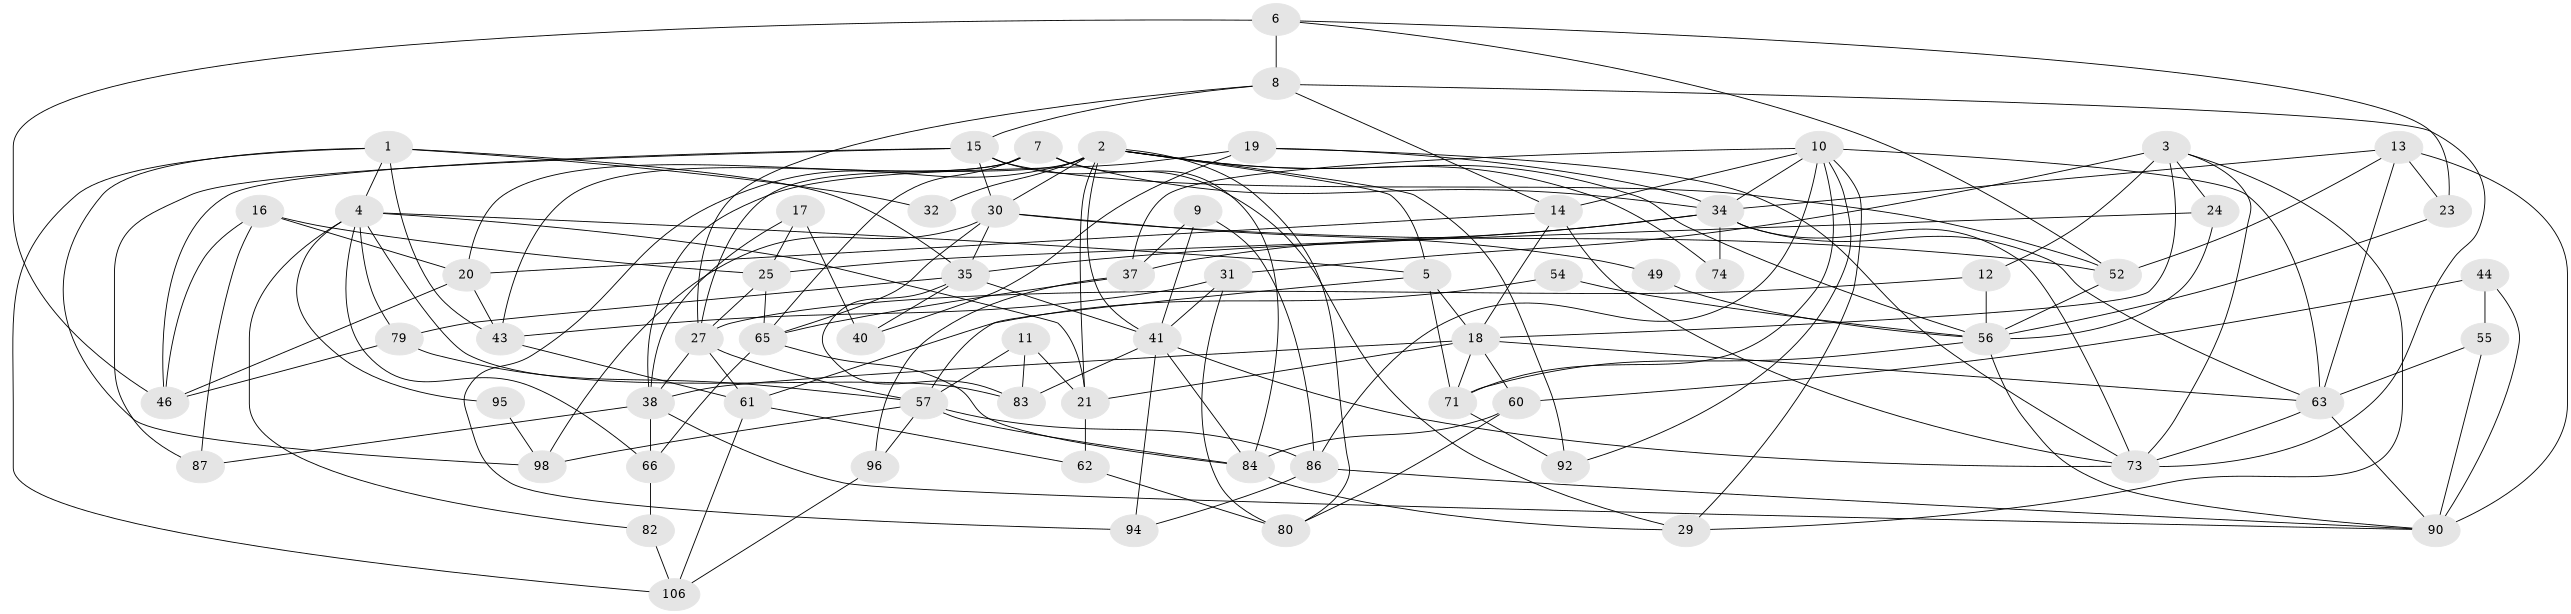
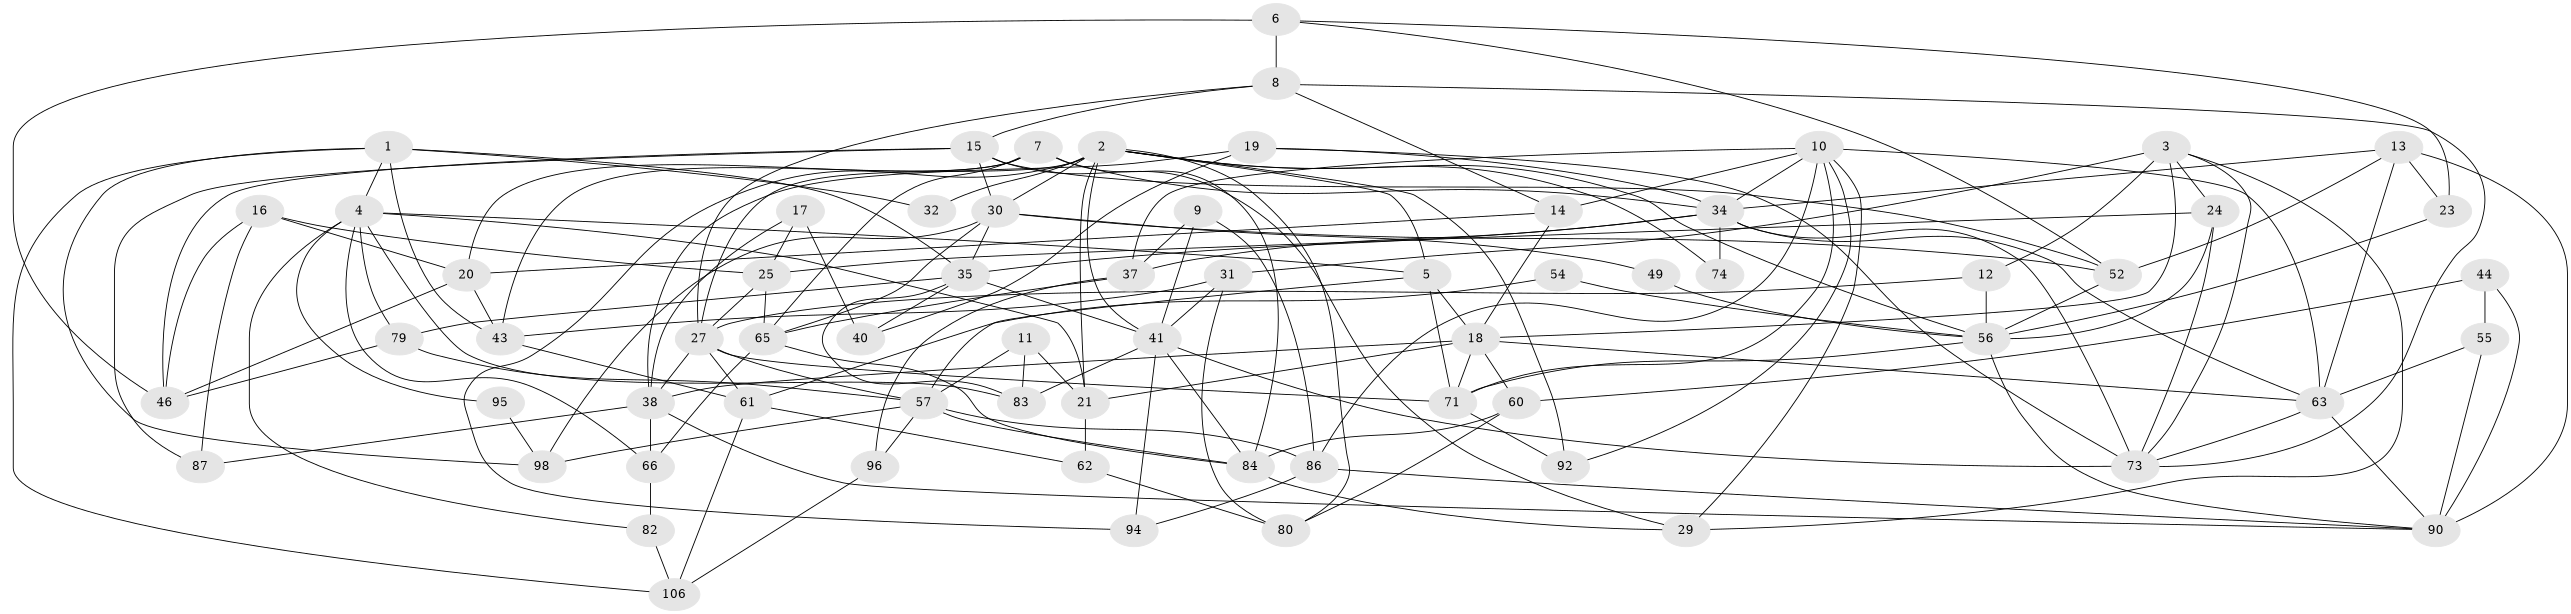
none -> (1090, 384)
(1817, 389) -> (2188, 336)
